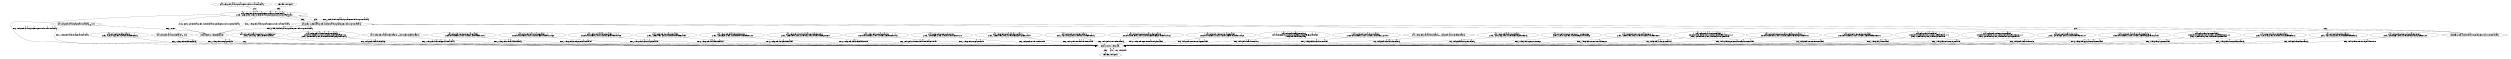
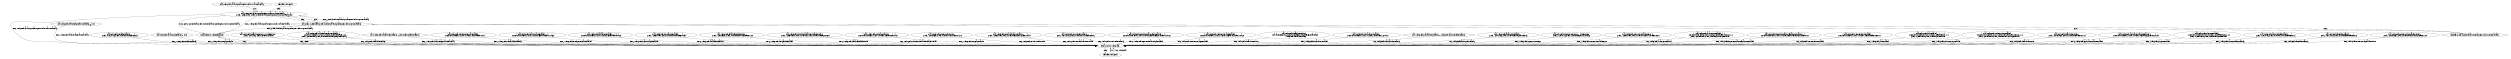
(150, 28) -> (658, 45)
